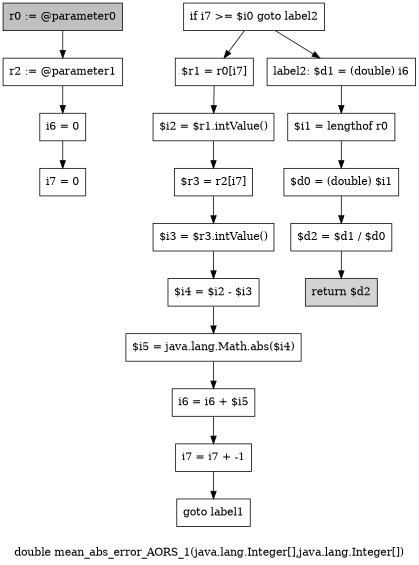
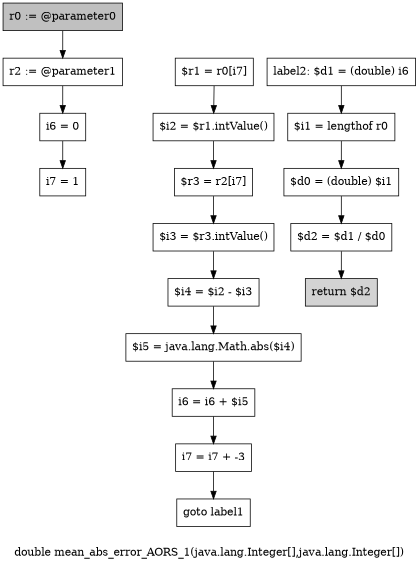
(254, 17) -> none
(63, 182) -> (63, 182)
(214, 458) -> (214, 458)
